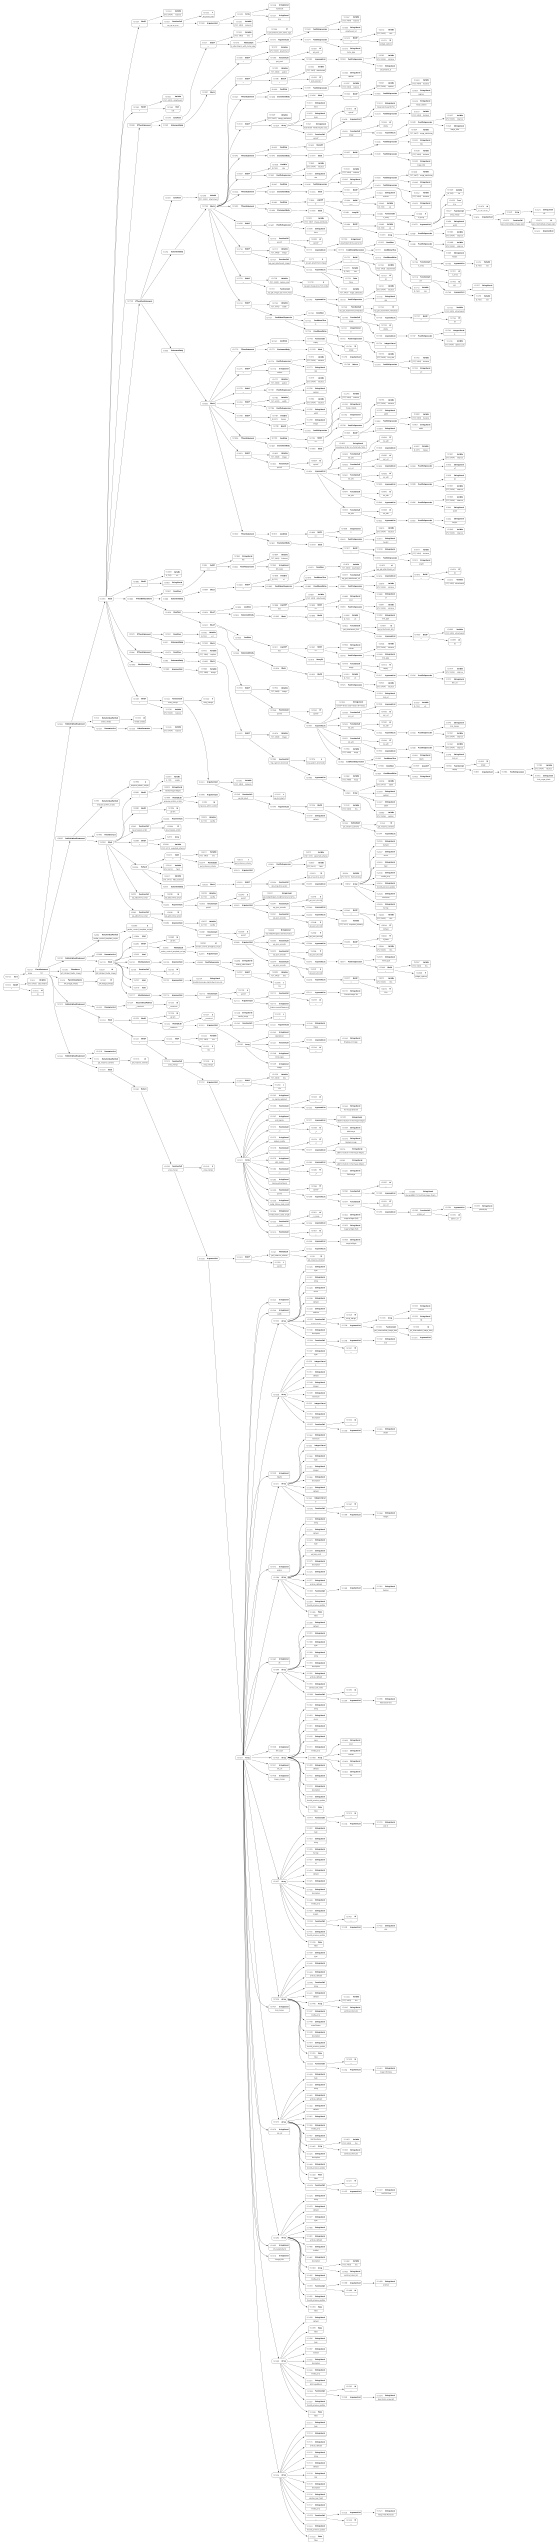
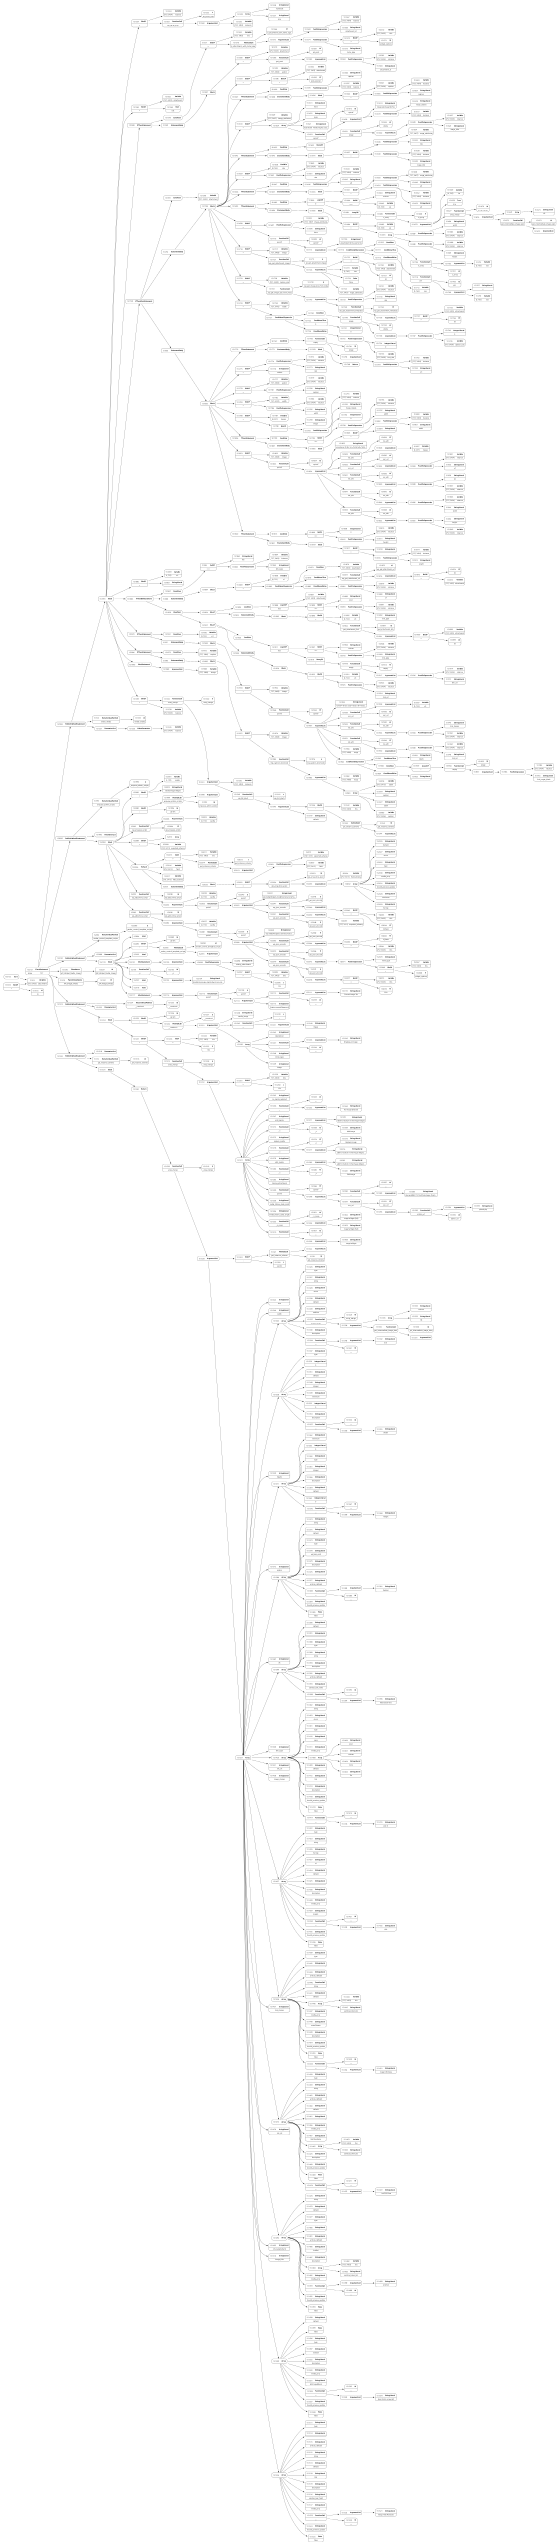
(296, 282) -> (297, 287)
none -> (122, 616)
(22, 975) -> (23, 979)
(121, 1006) -> (105, 1004)
none -> (351, 1597)
